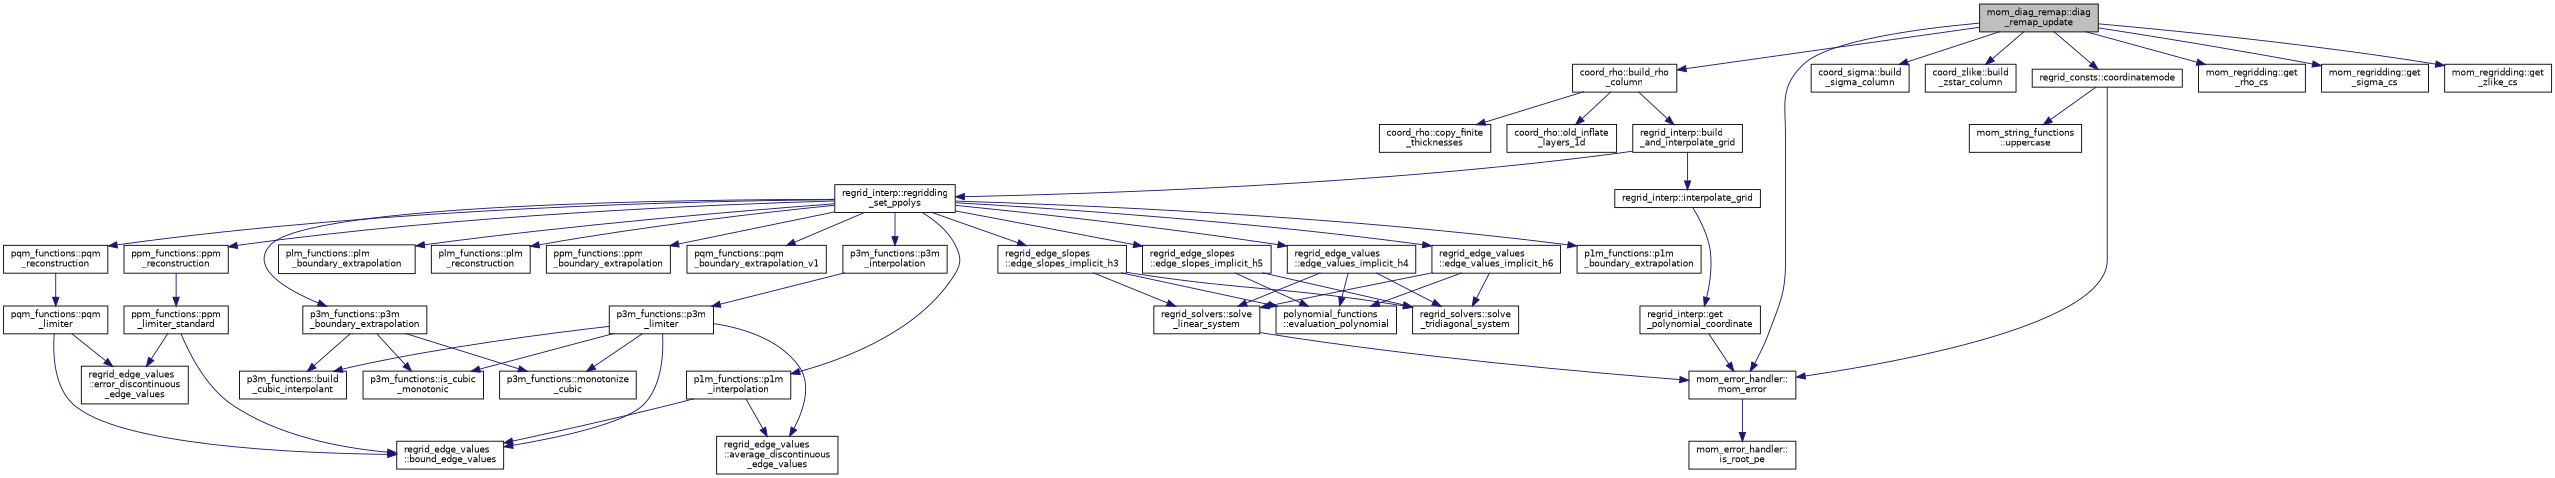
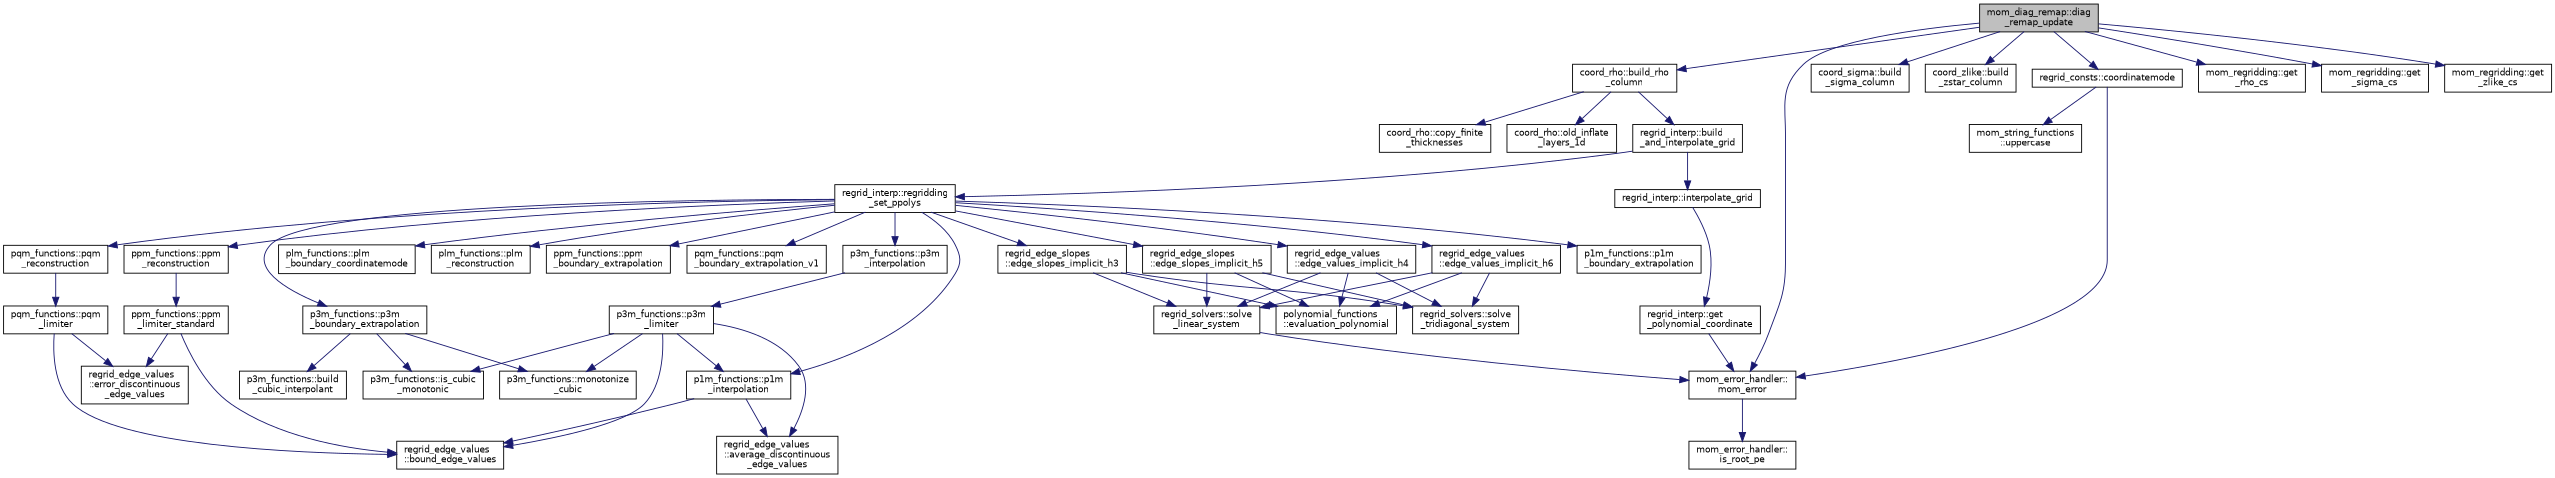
(347, 259) -> (347, 259)
none -> (1207, 285)
(475, 344) -> (697, 350)
